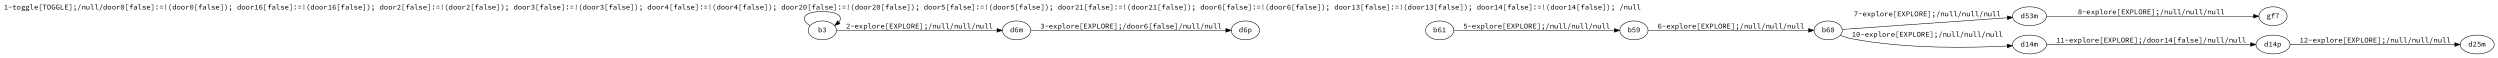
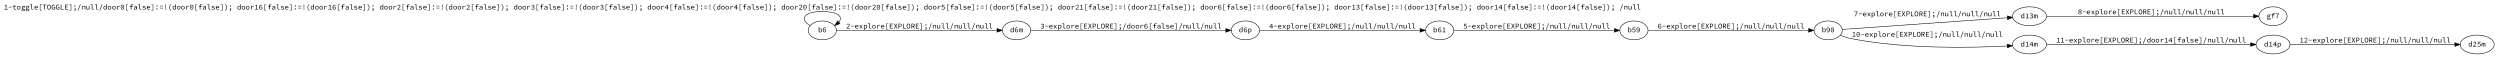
(2030, 16) -> (2030, 16)
(822, 30) -> (822, 30)
none -> (1340, 30)
(1828, 30) -> (1828, 30)
